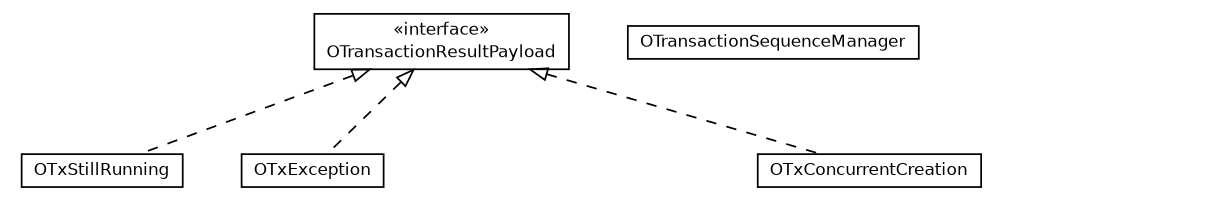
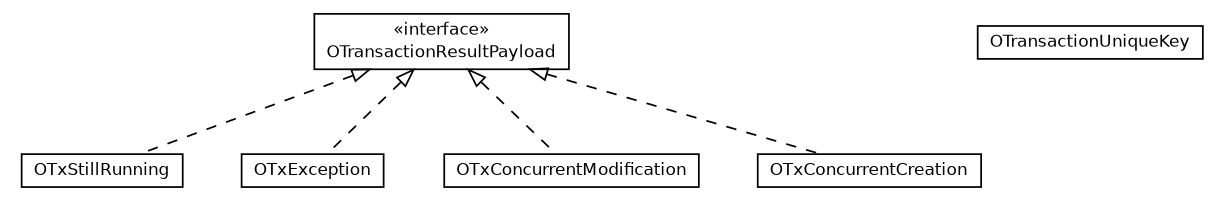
(773, 42) -> none
none -> (1090, 42)
none -> (571, 170)
